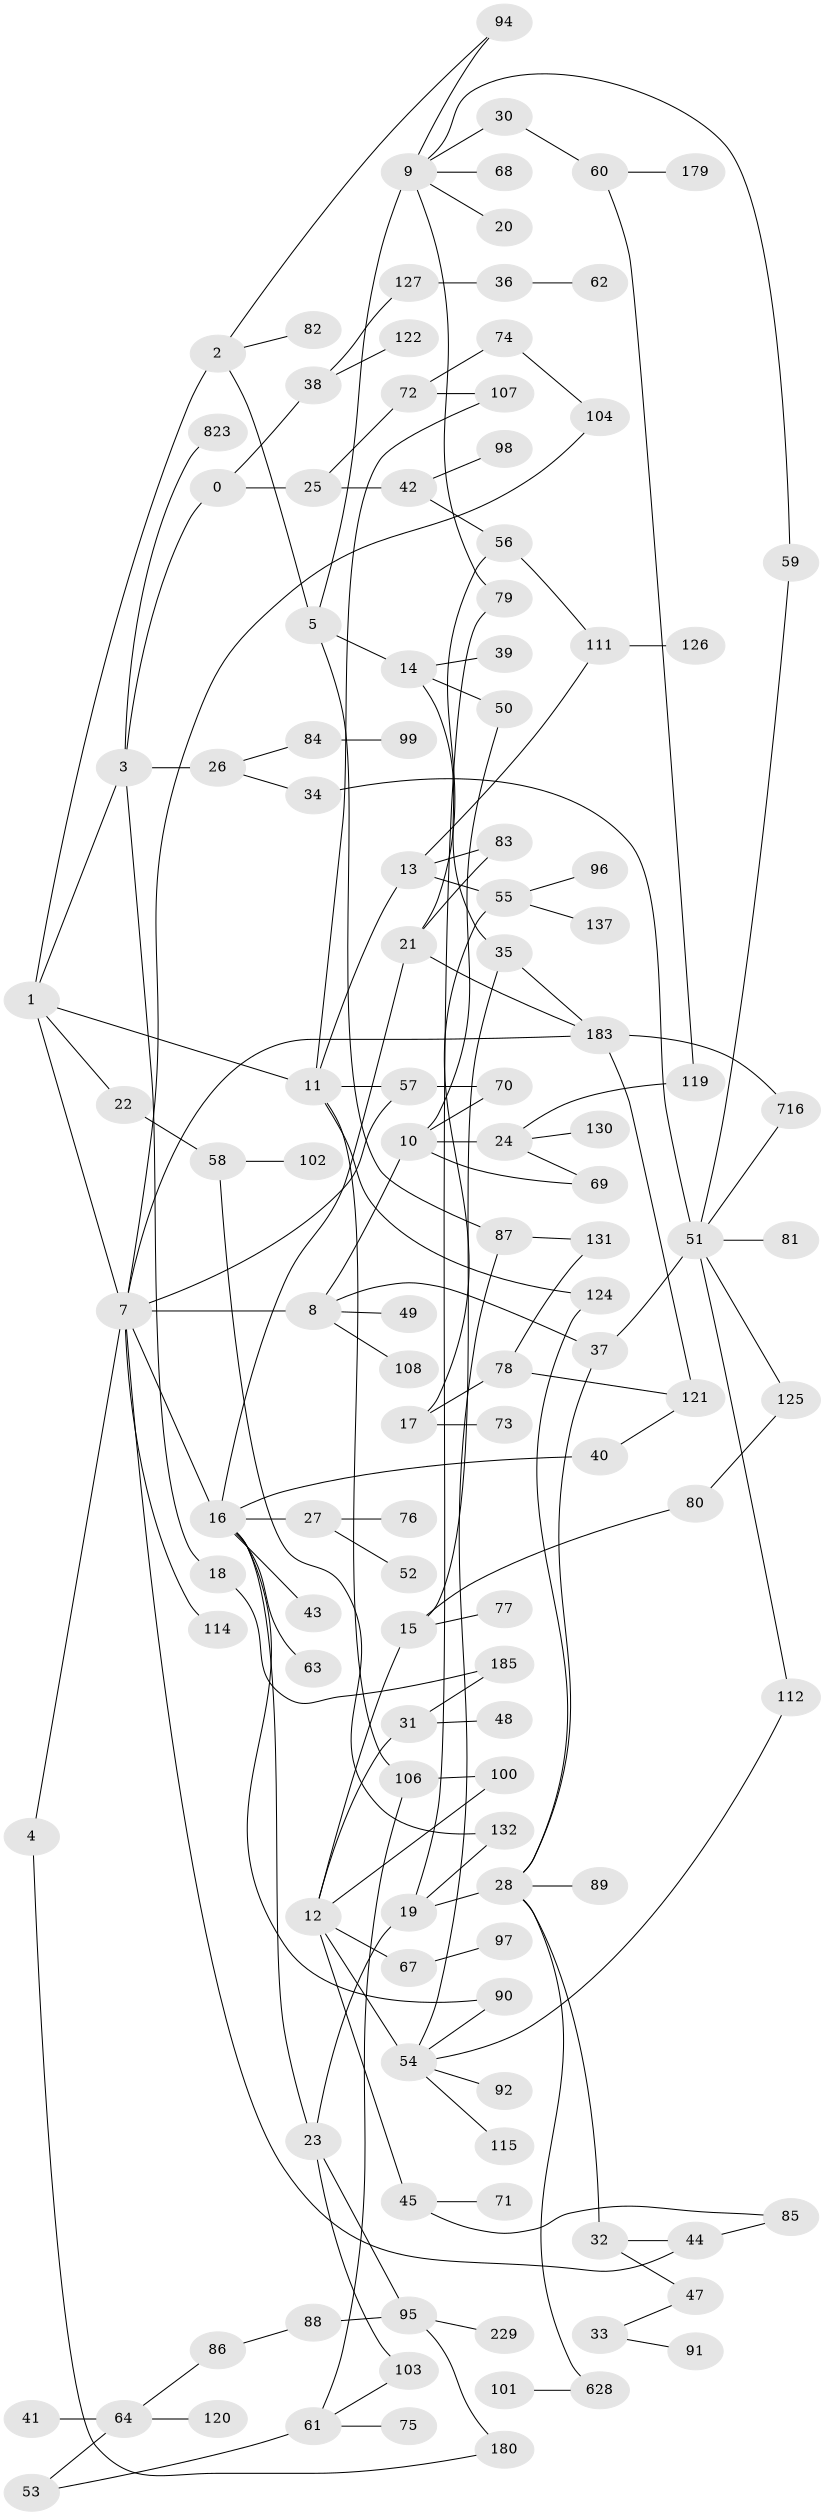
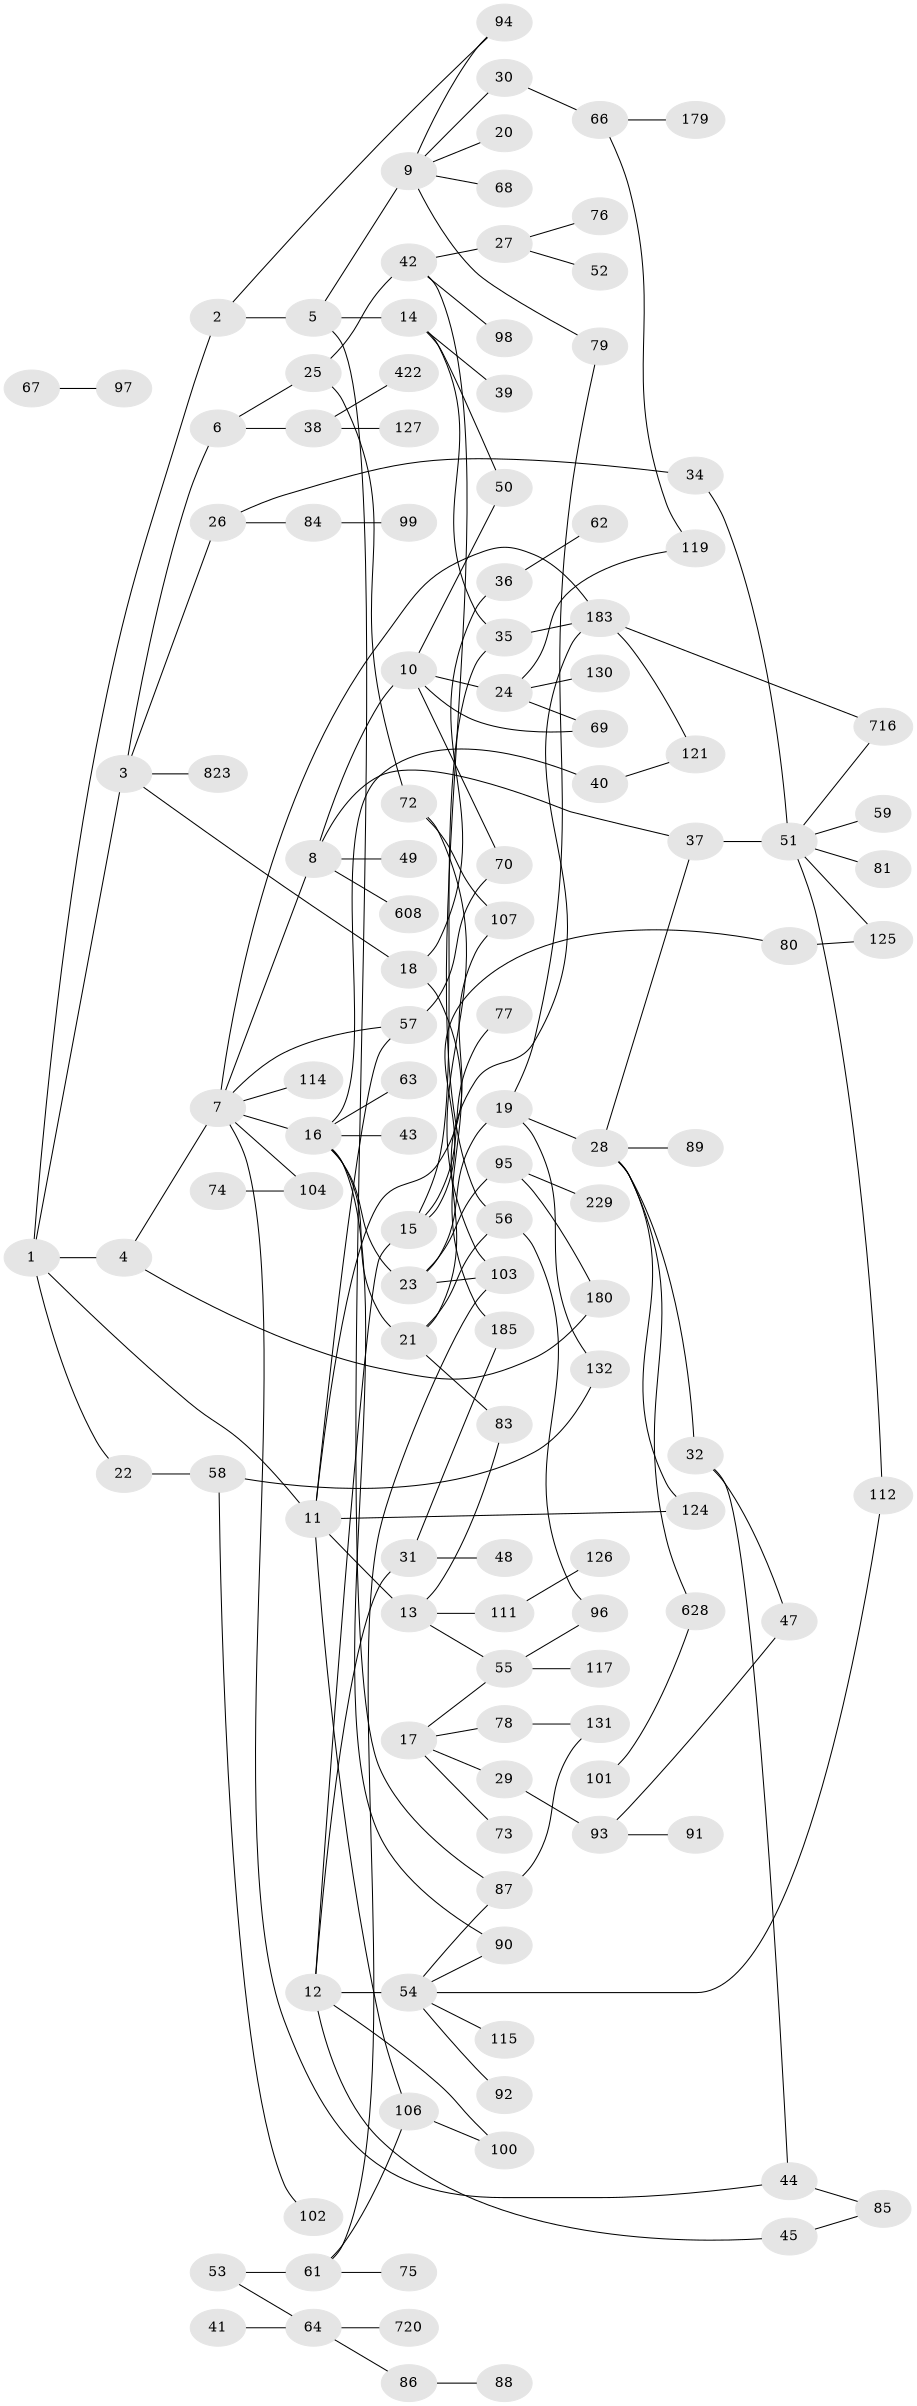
(738, 167) -> none
(600, 172) -> (600, 120)
(458, 283) -> (460, 804)
(313, 330) -> none
(409, 338) -> (409, 373)
(457, 366) -> (466, 959)
(218, 488) -> (218, 428)
(554, 593) -> (552, 1417)
(600, 926) -> (600, 1669)
(78, 1156) -> (78, 1258)
(409, 1369) -> (409, 914)
(599, 1384) -> none
(264, 1519) -> (451, 254)
none -> (504, 1779)
(361, 1942) -> none
(504, 2202) -> none
(359, 2319) -> none
(600, 2335) -> (600, 1835)
(218, 2419) -> (409, 2328)
